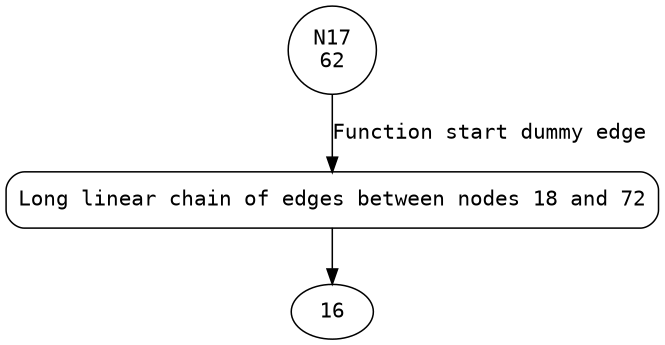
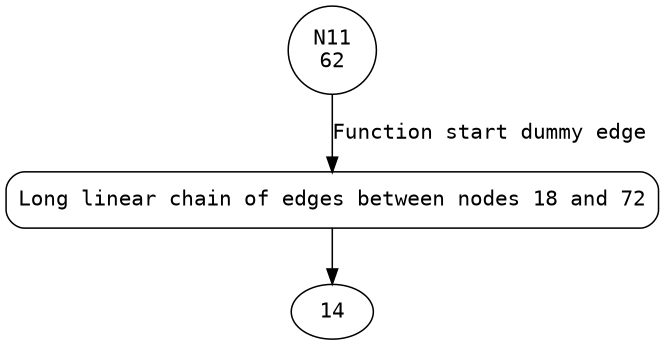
(332, 50) -> (332, 50)
(332, 312) -> (332, 312)
